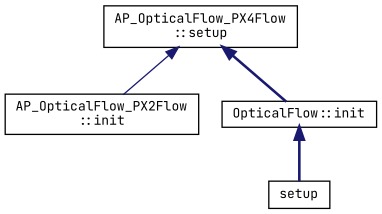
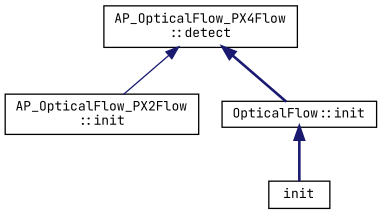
(201, 27) -> (201, 27)
(299, 195) -> (299, 195)
